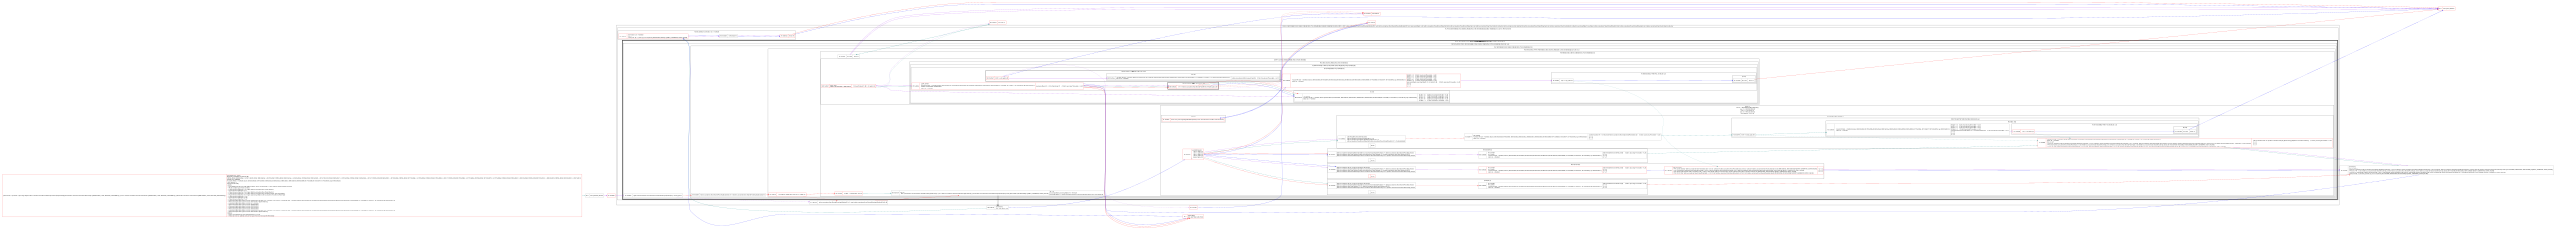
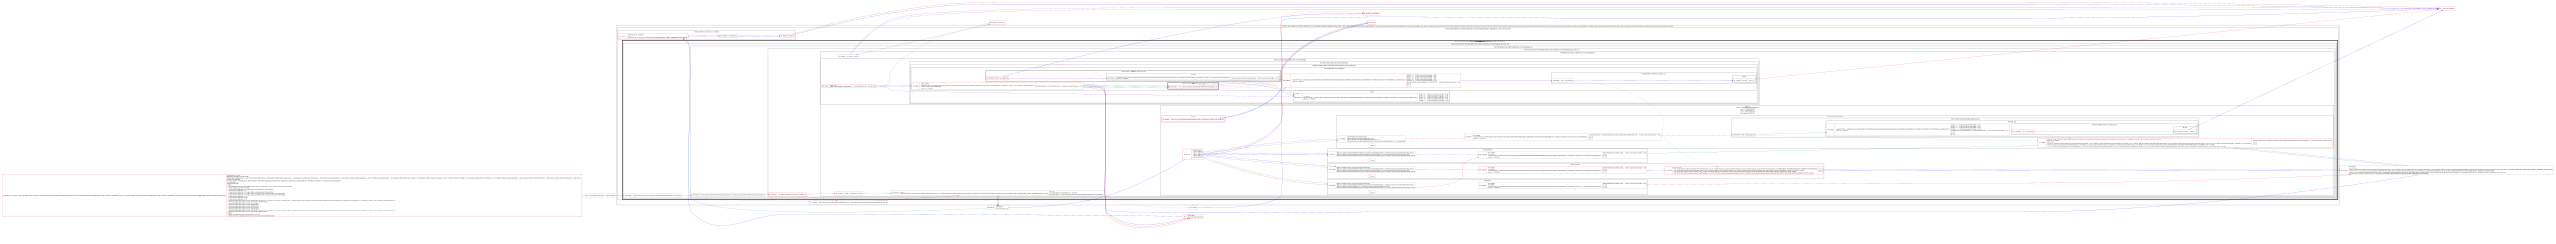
(1447, 186) -> (1454, 183)
